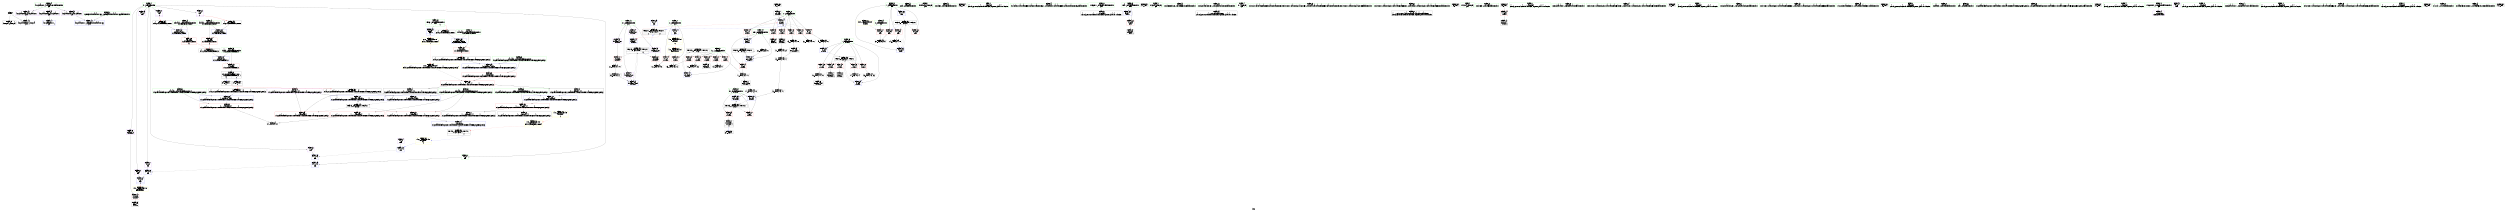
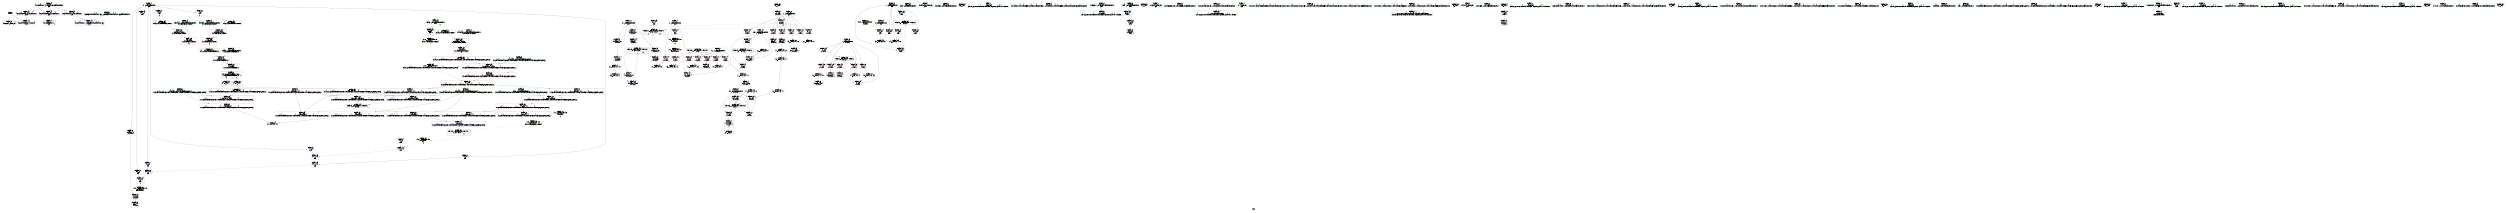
(824, 41) -> none
